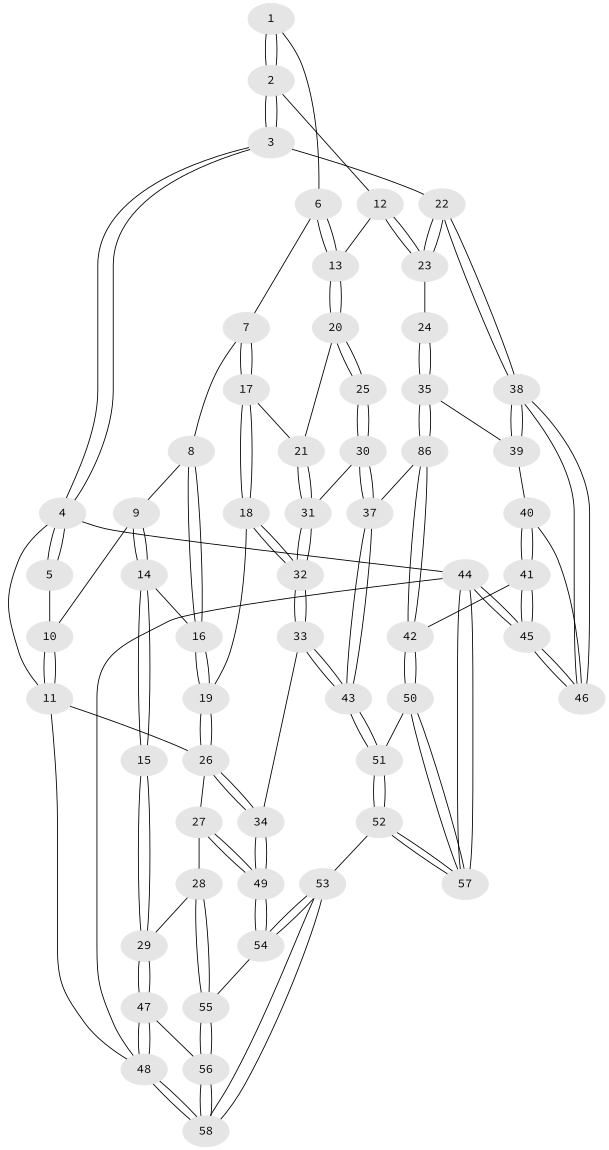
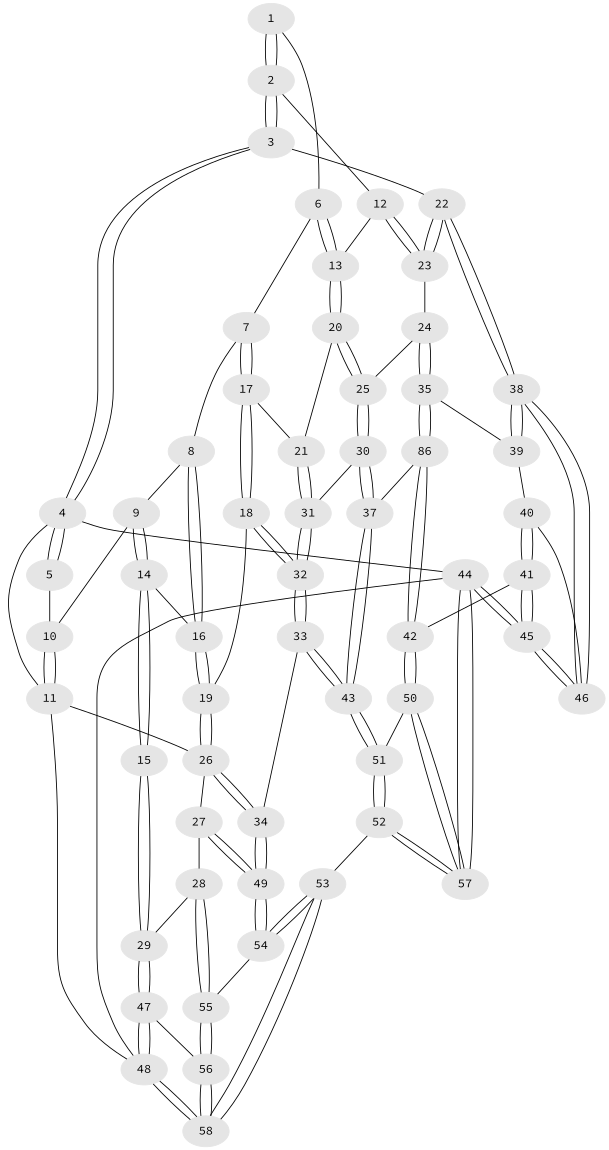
none -> (394, 359)
